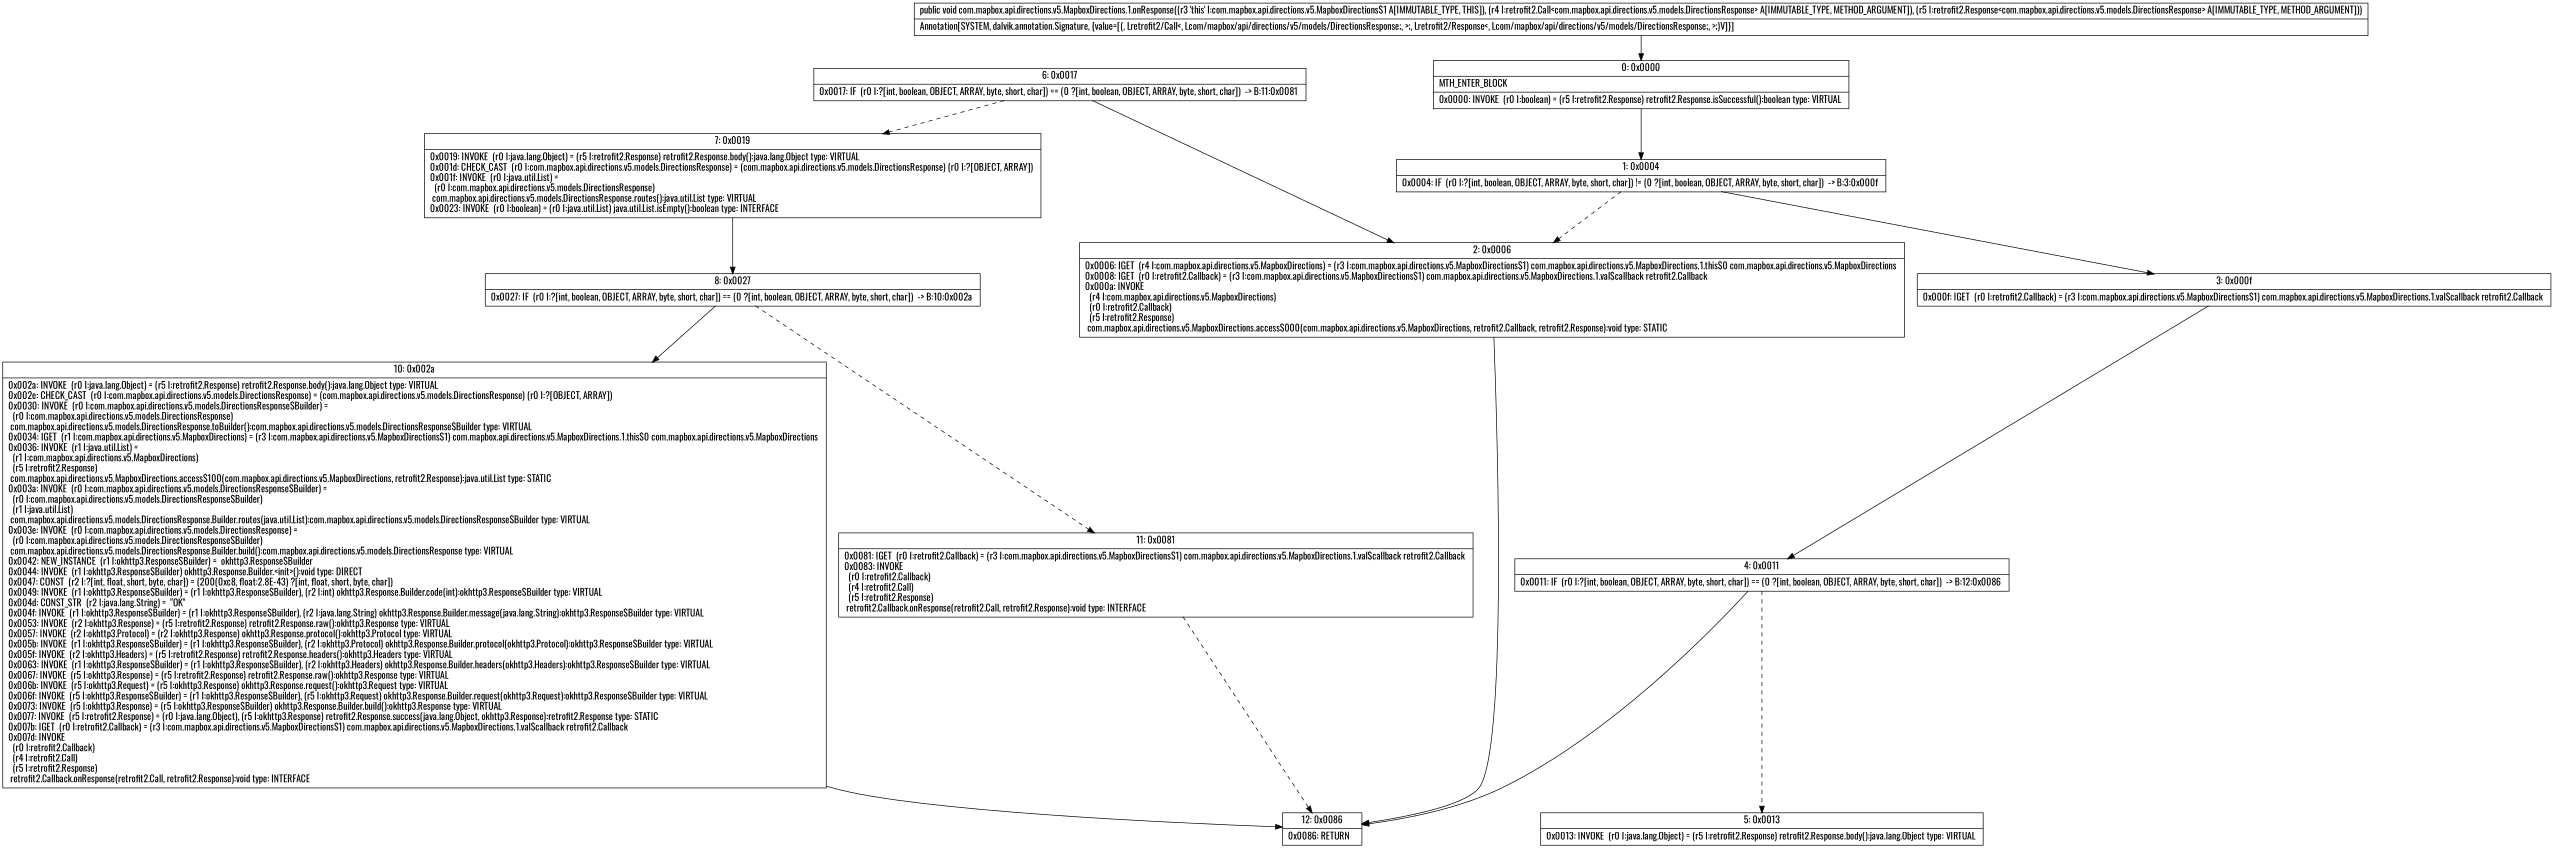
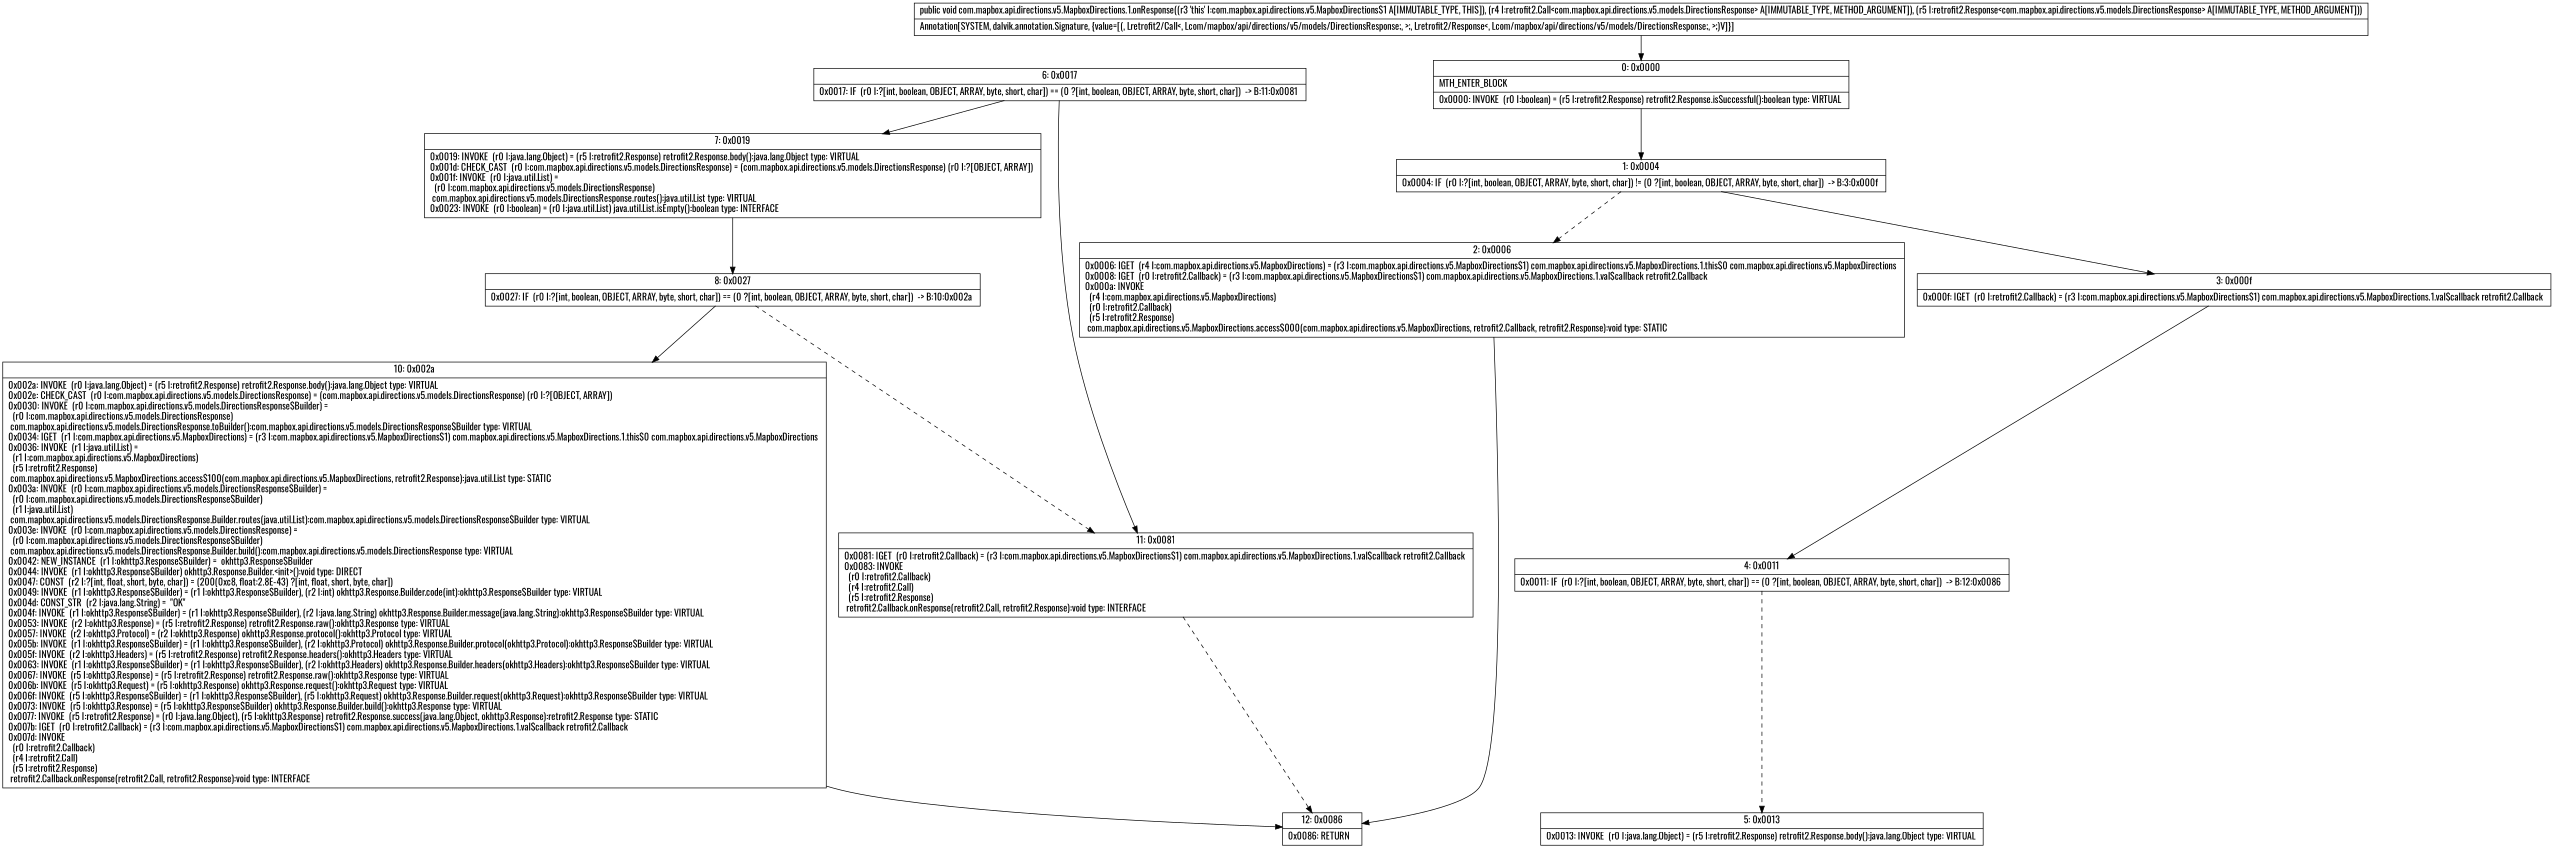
(947, 116) -> (947, 116)
(1240, 170) -> (1070, 318)
(1578, 742) -> none
